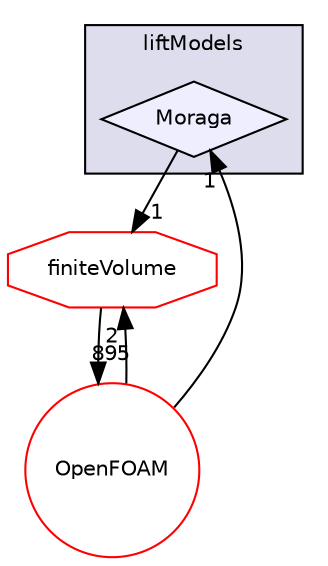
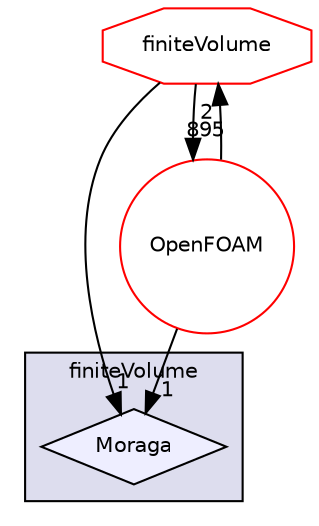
(194, 45) -> (134, 373)
(157, 187) -> (86, 229)
